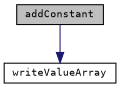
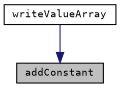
(60, 39) -> (60, 39)
